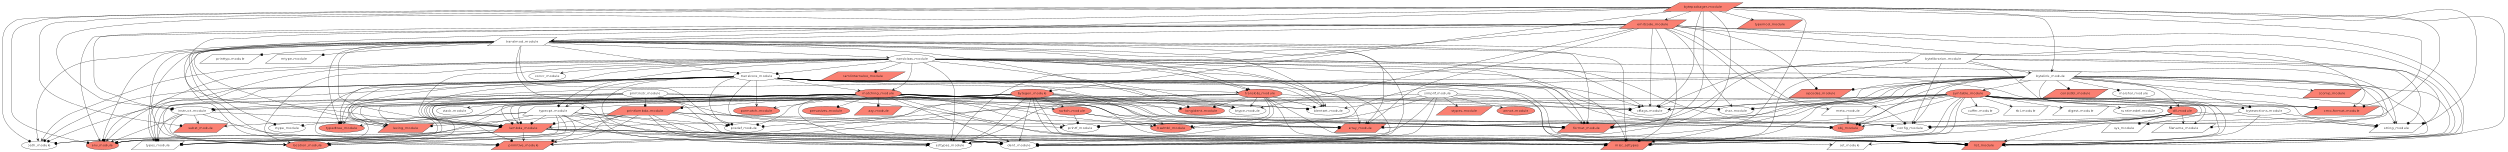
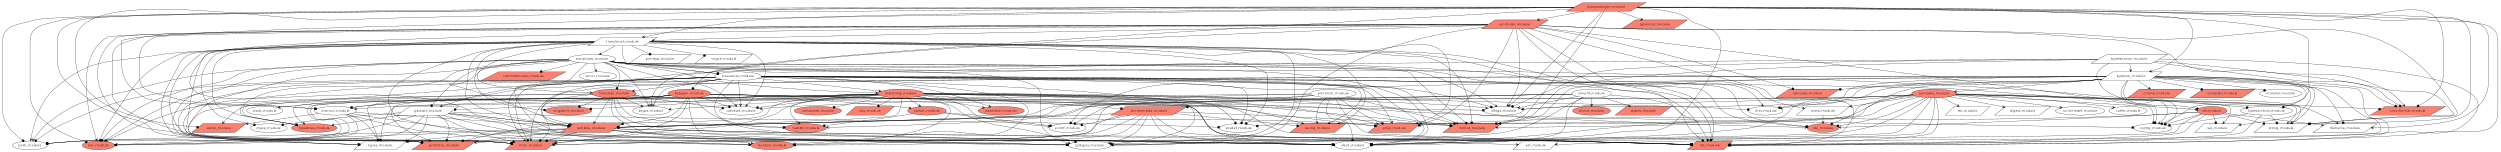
none -> (2391, 18)
(1627, 145) -> (531, 145)
